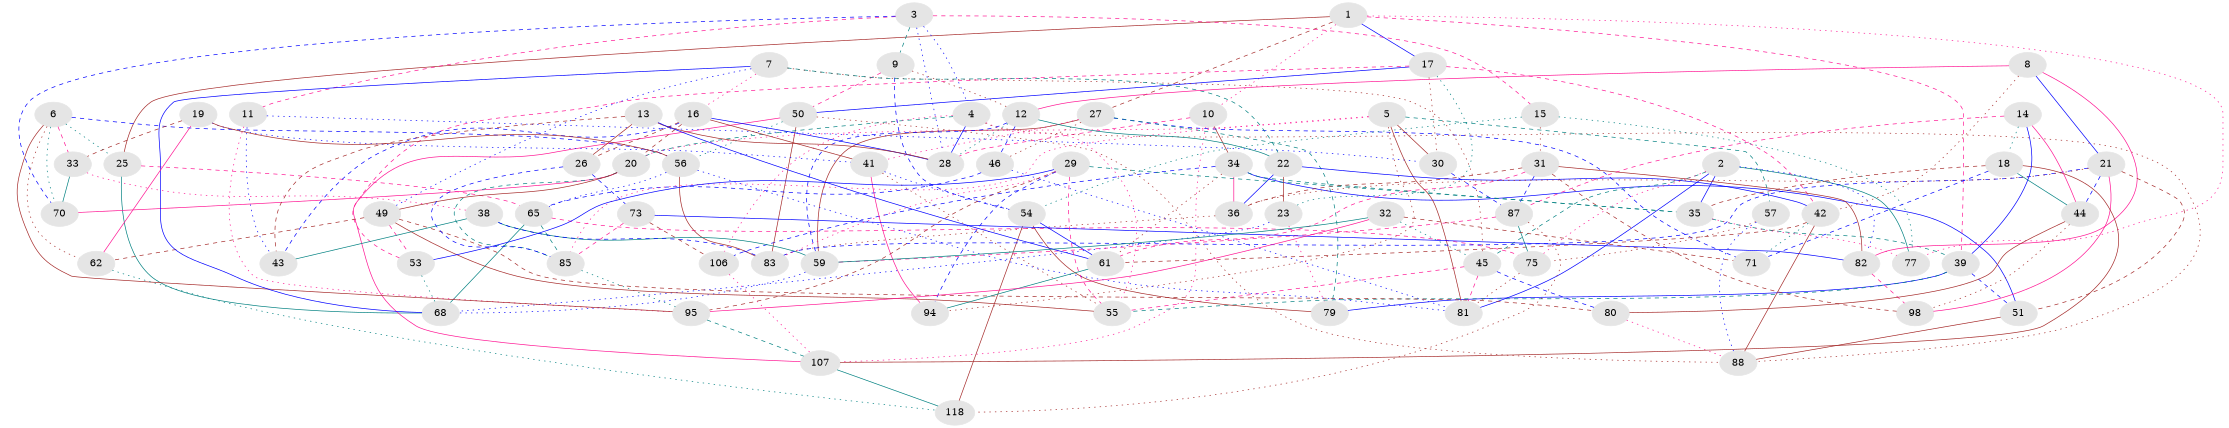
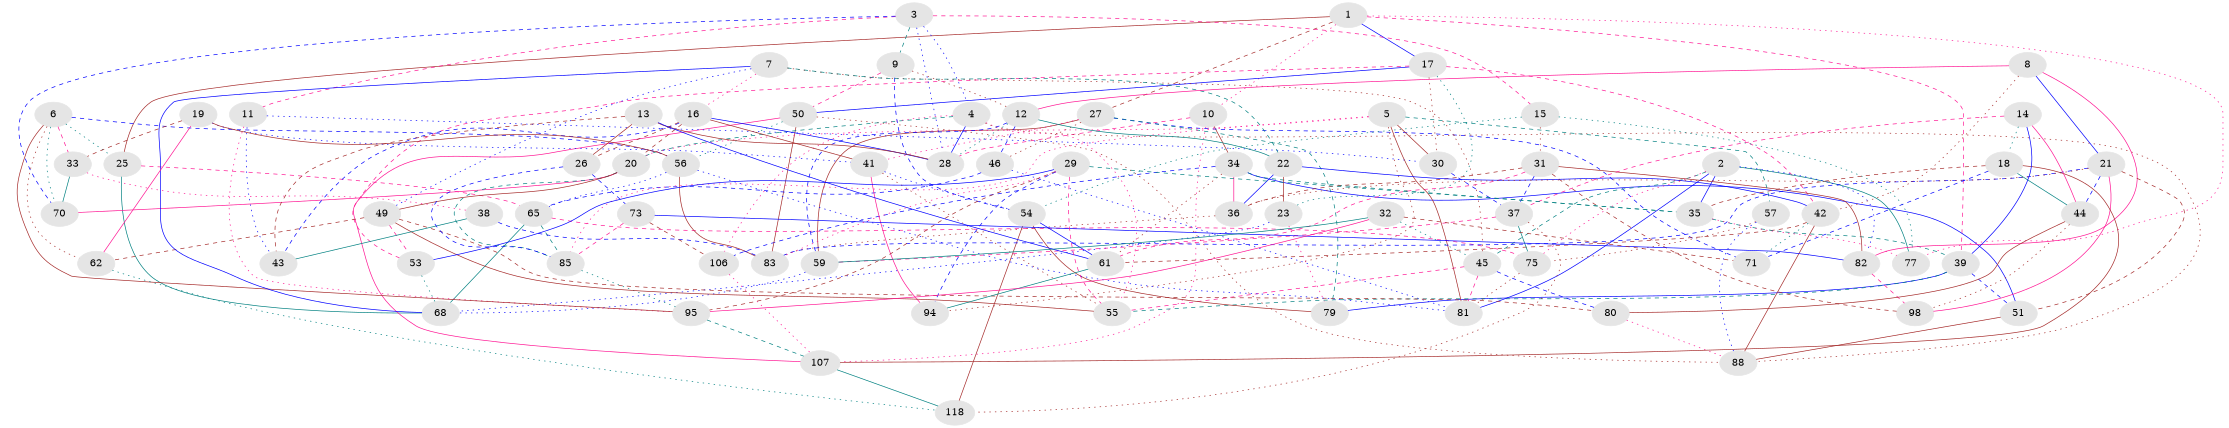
(1514, 214) -> (1514, 214)
(714, 238) -> none
